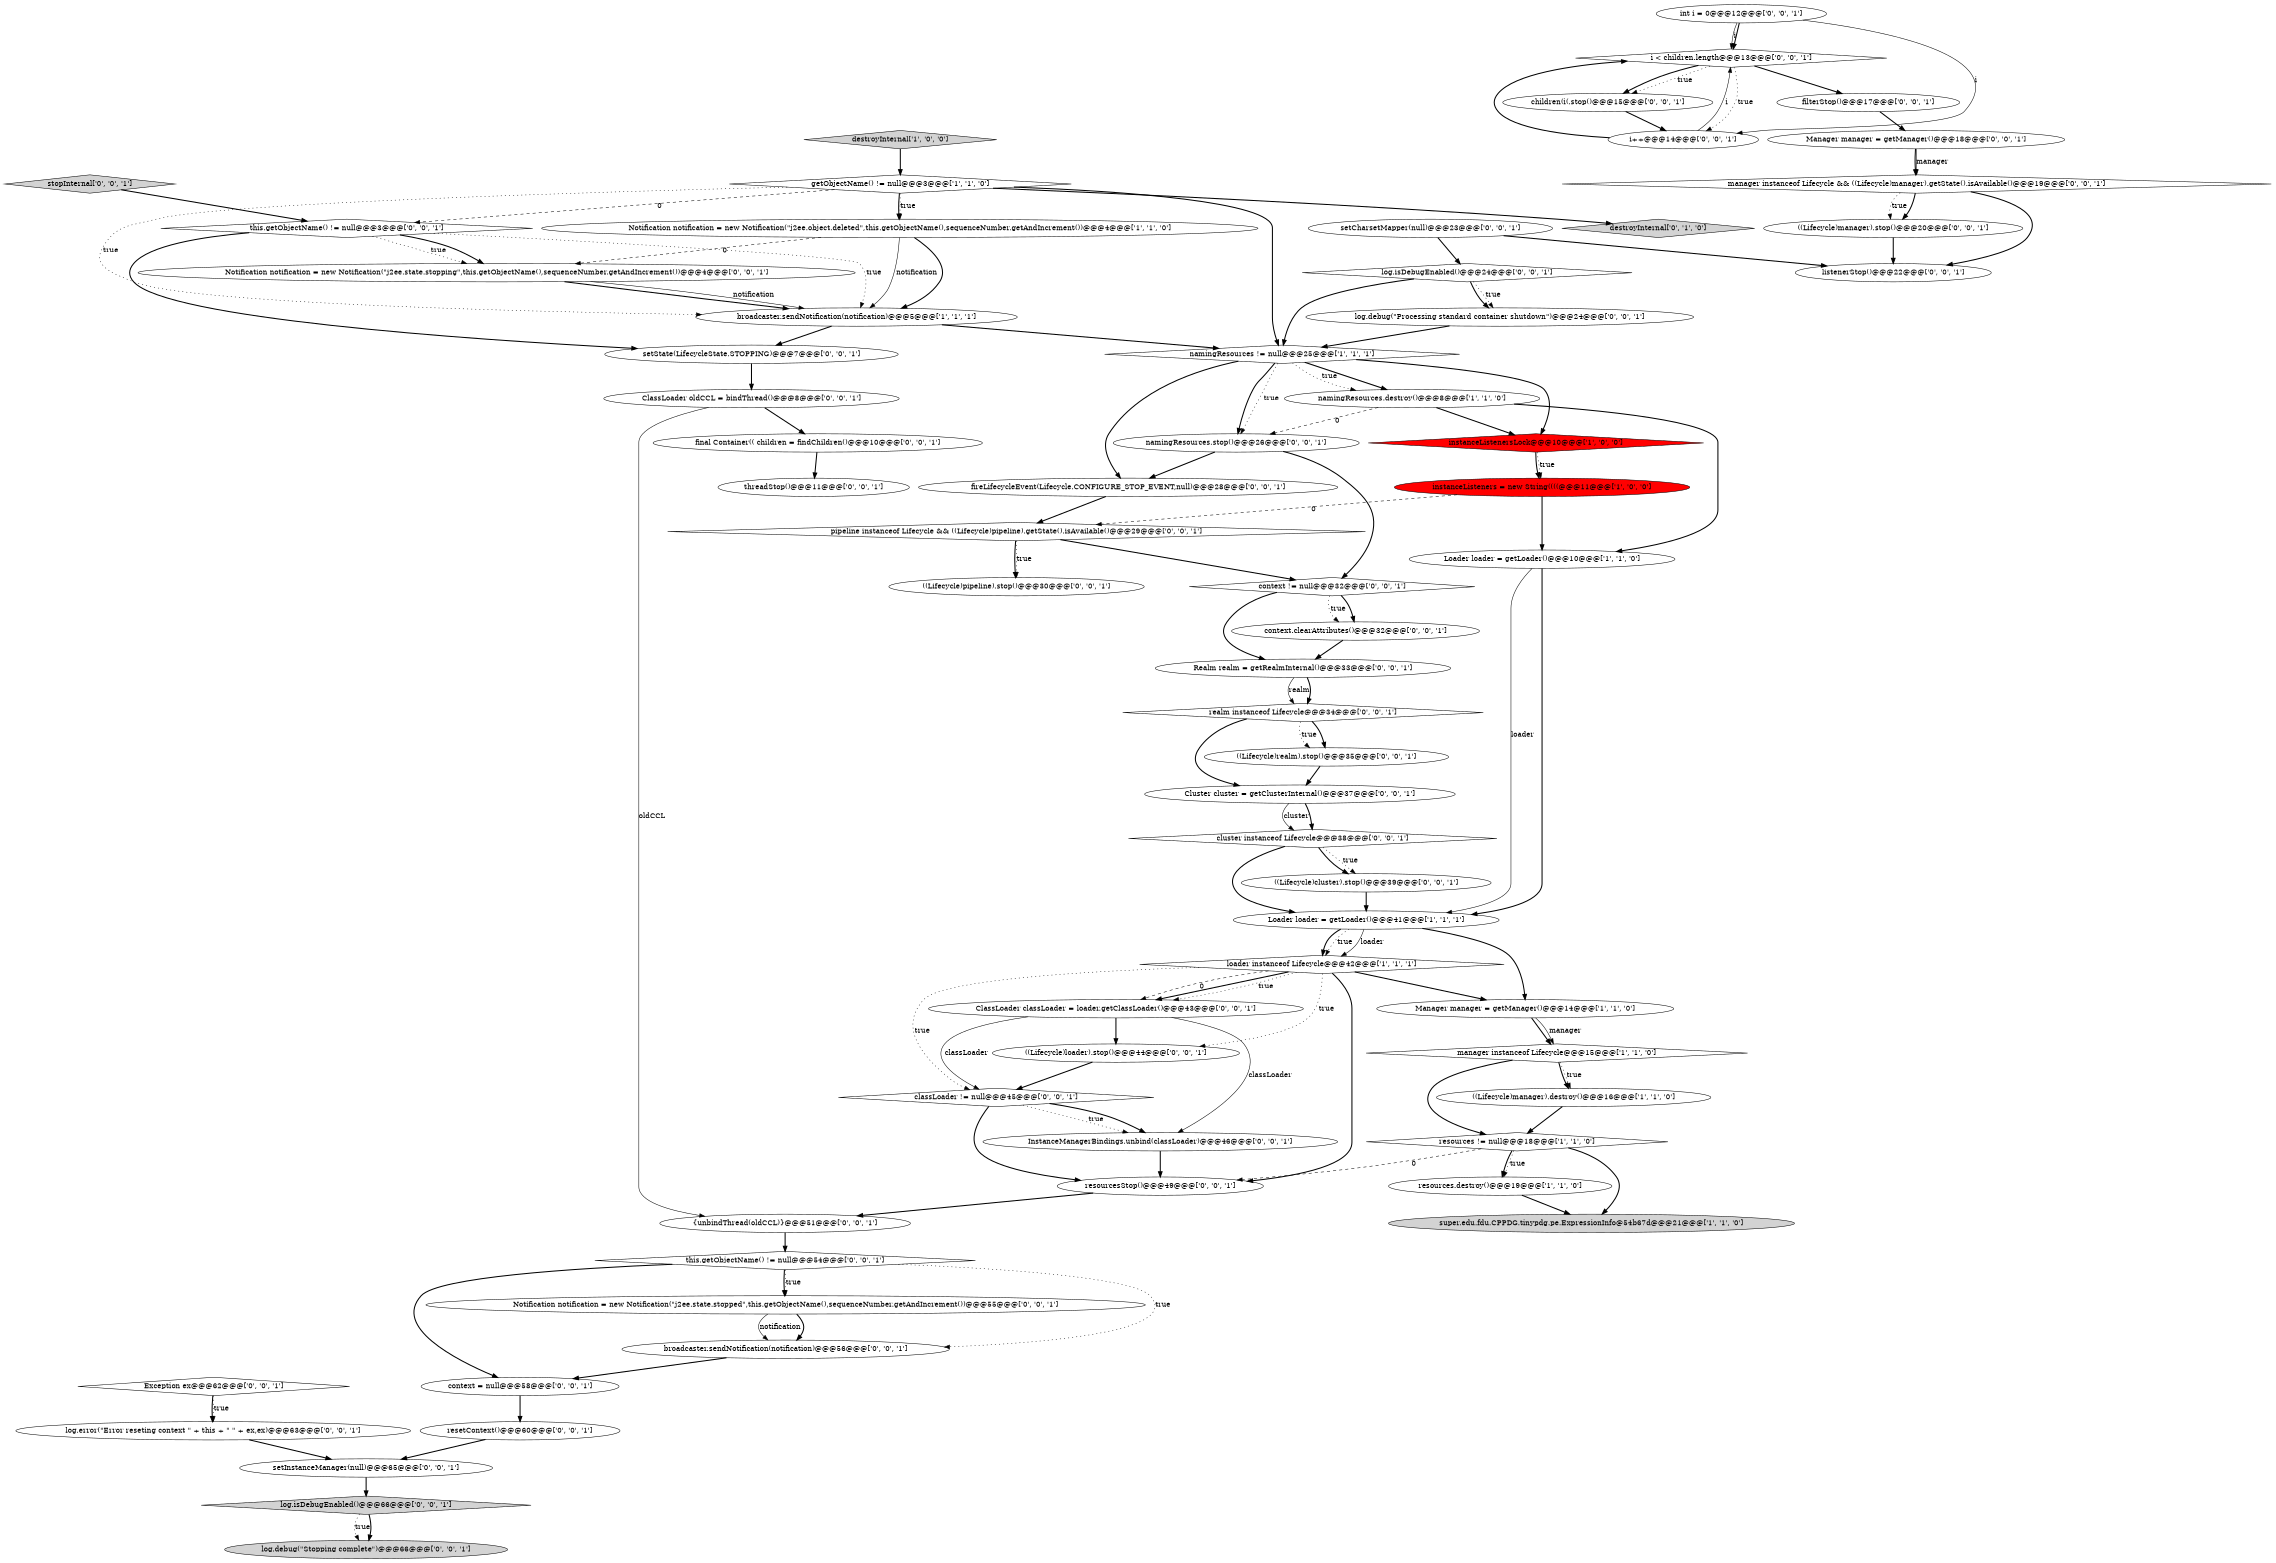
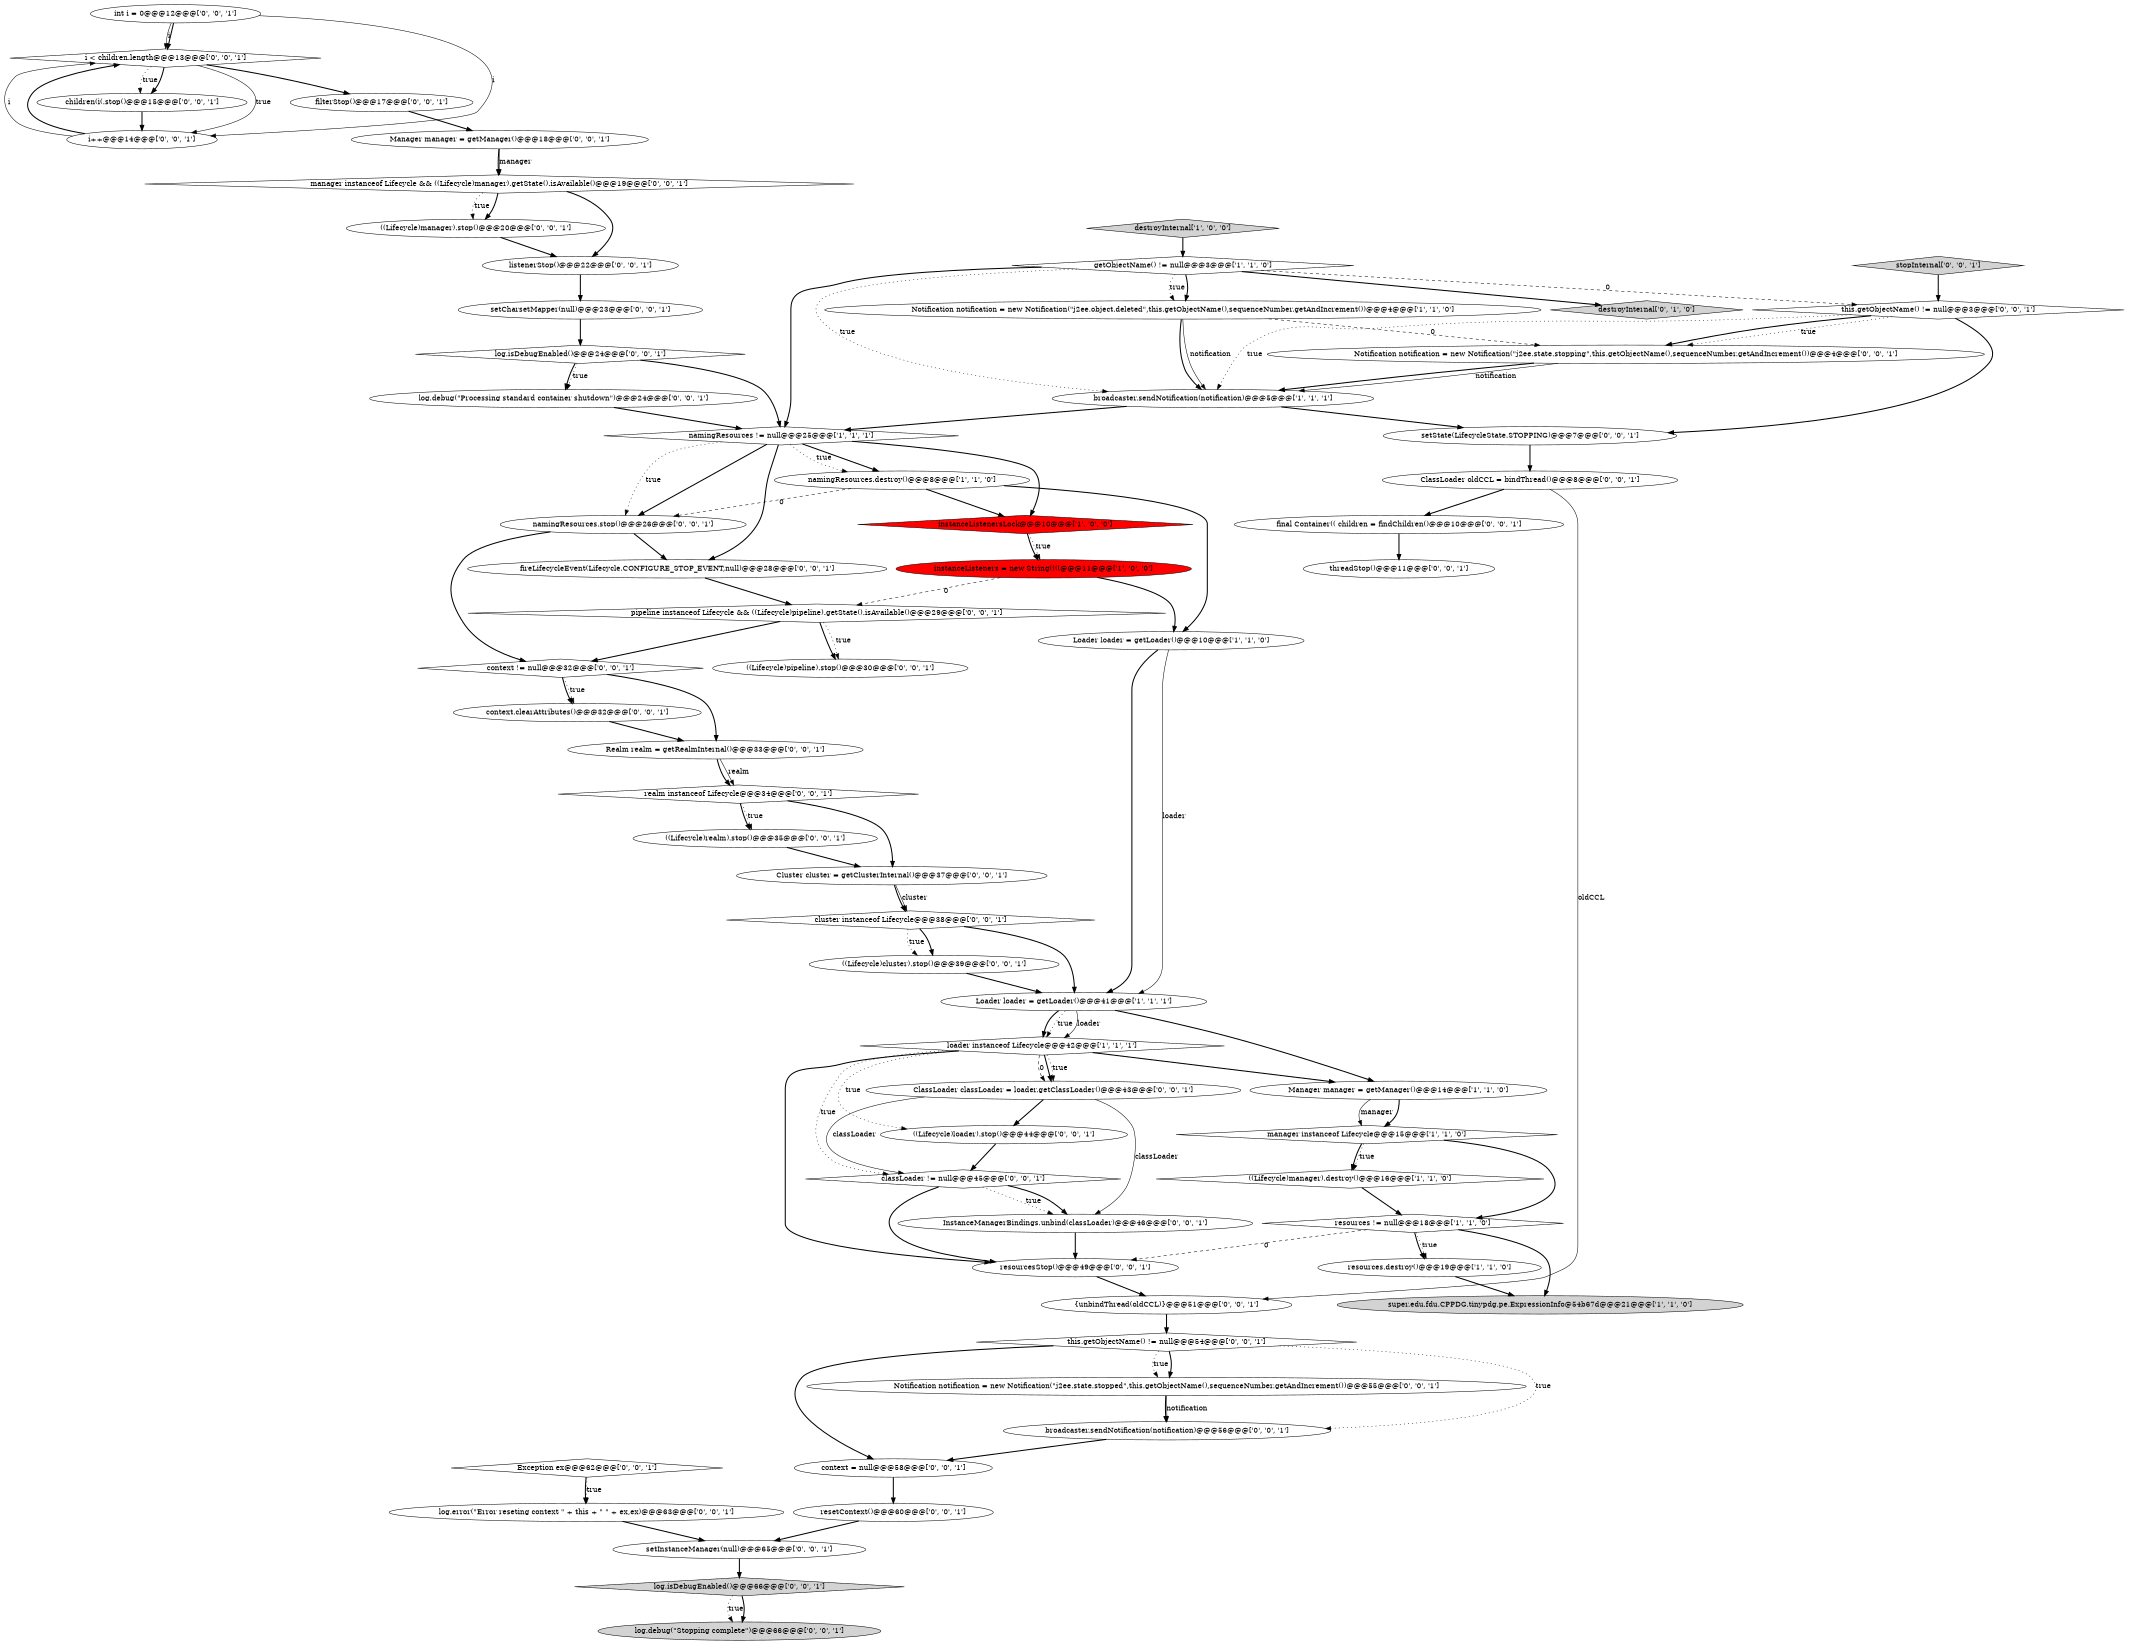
(1735, 103) -> (255, 101)
(1663, 251) -> (580, 285)
(1574, 1097) -> (1350, 1179)
